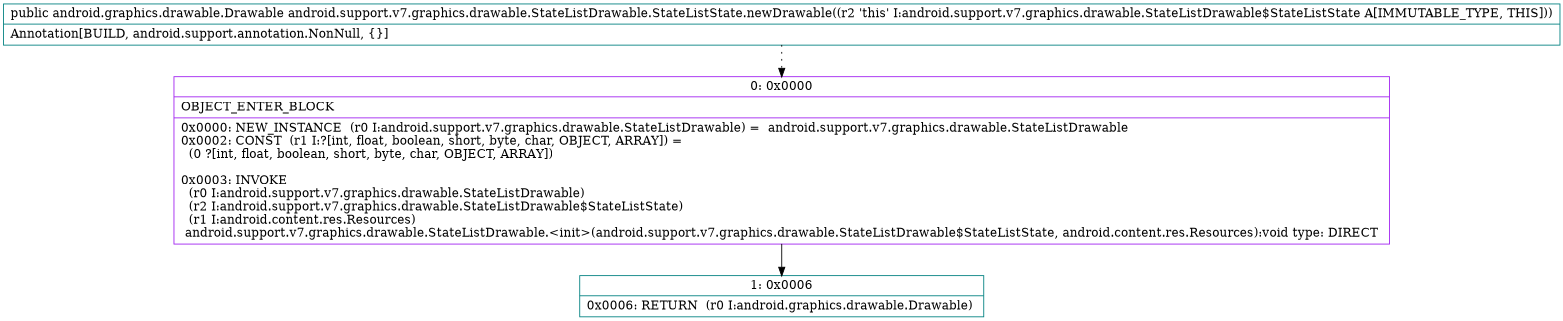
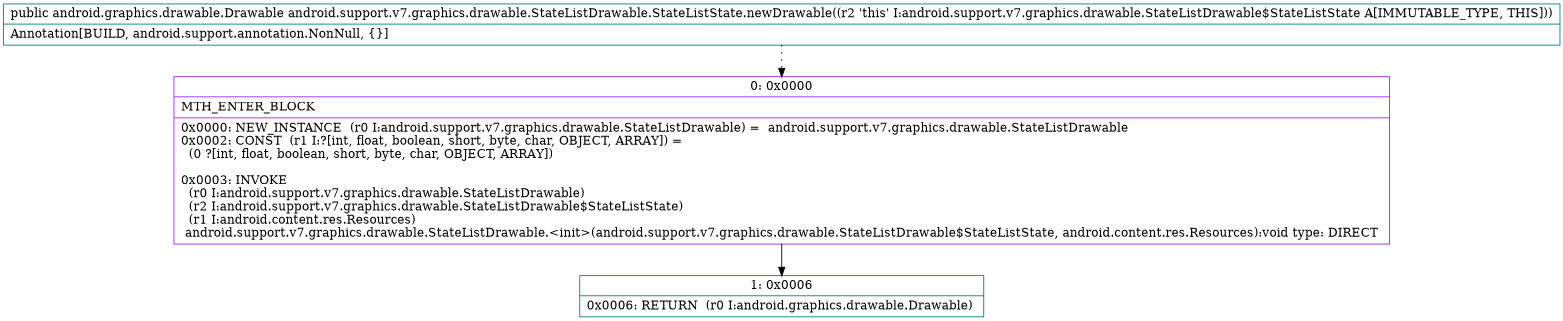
(258, 107) -> (248, 107)
